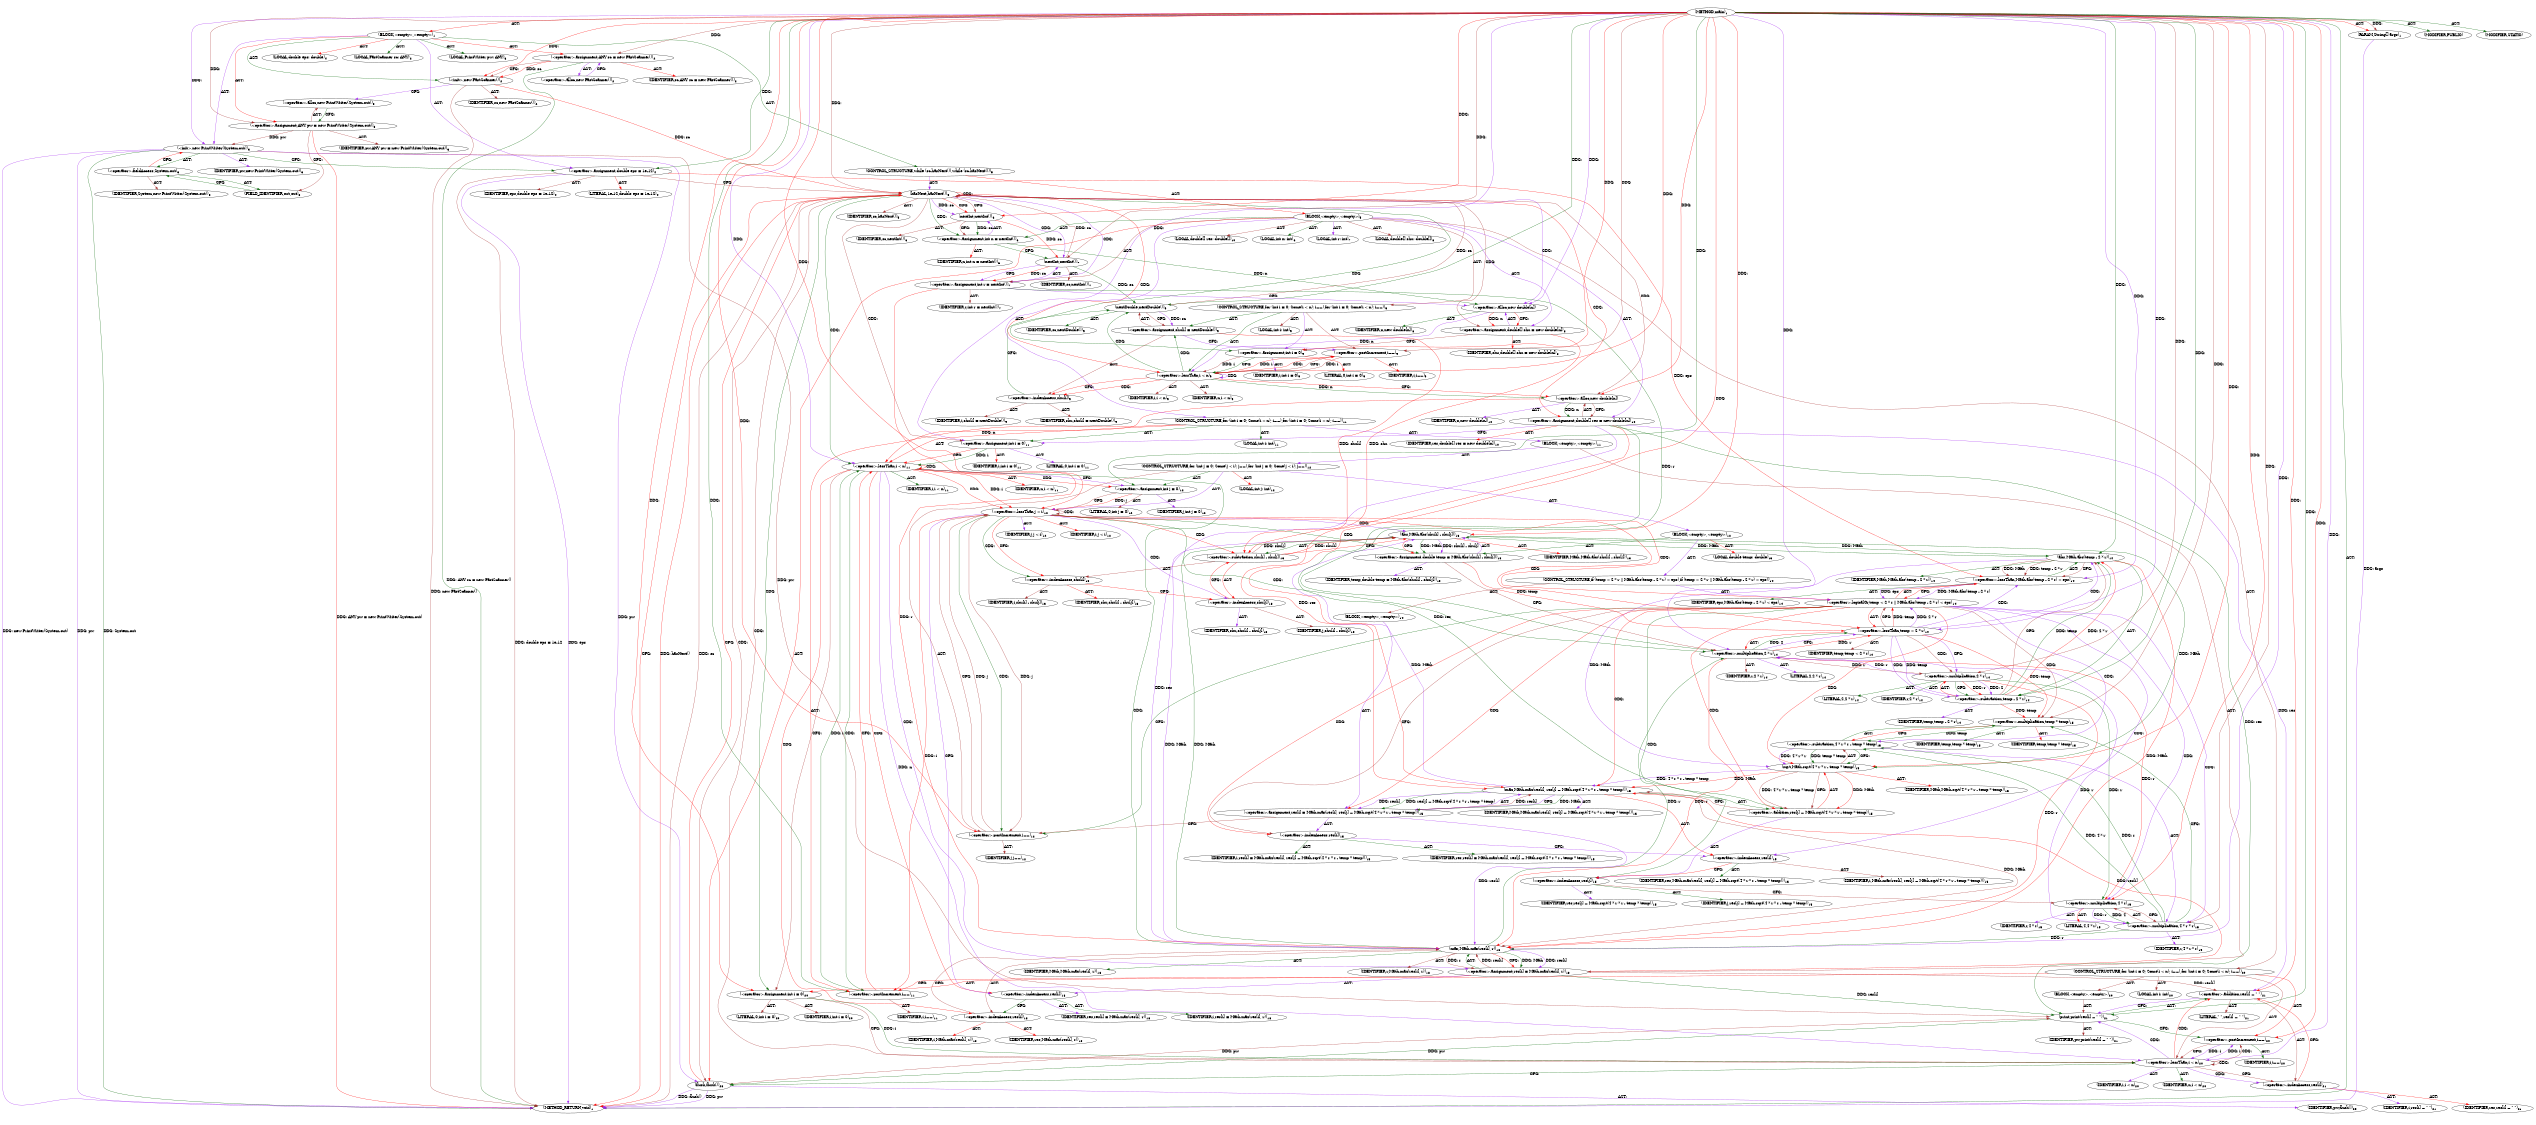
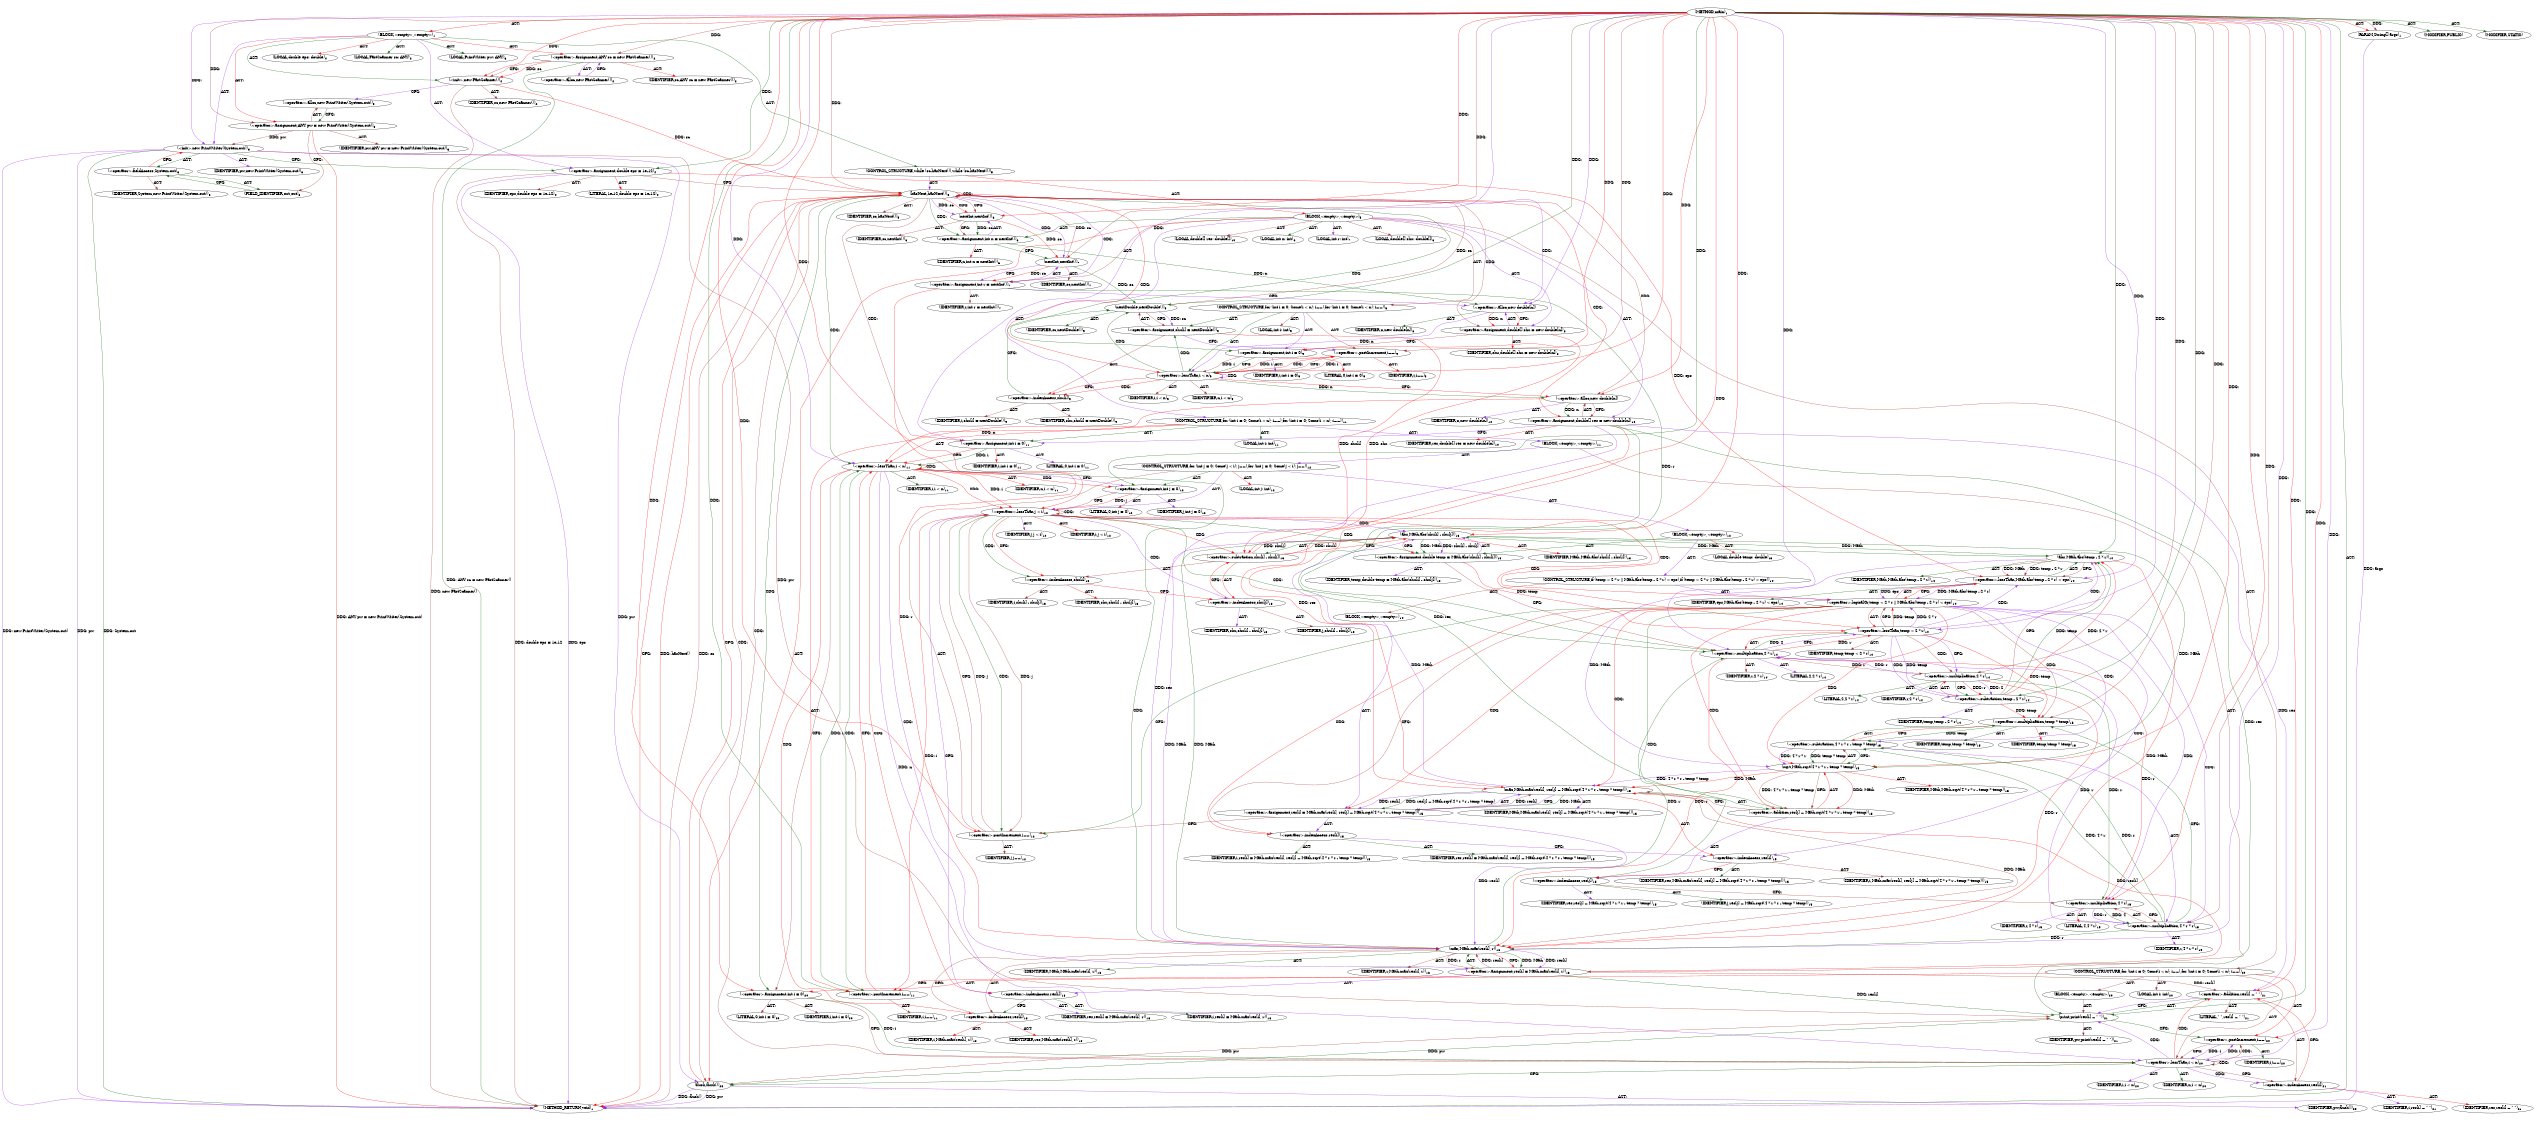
(2114, 645) -> none
